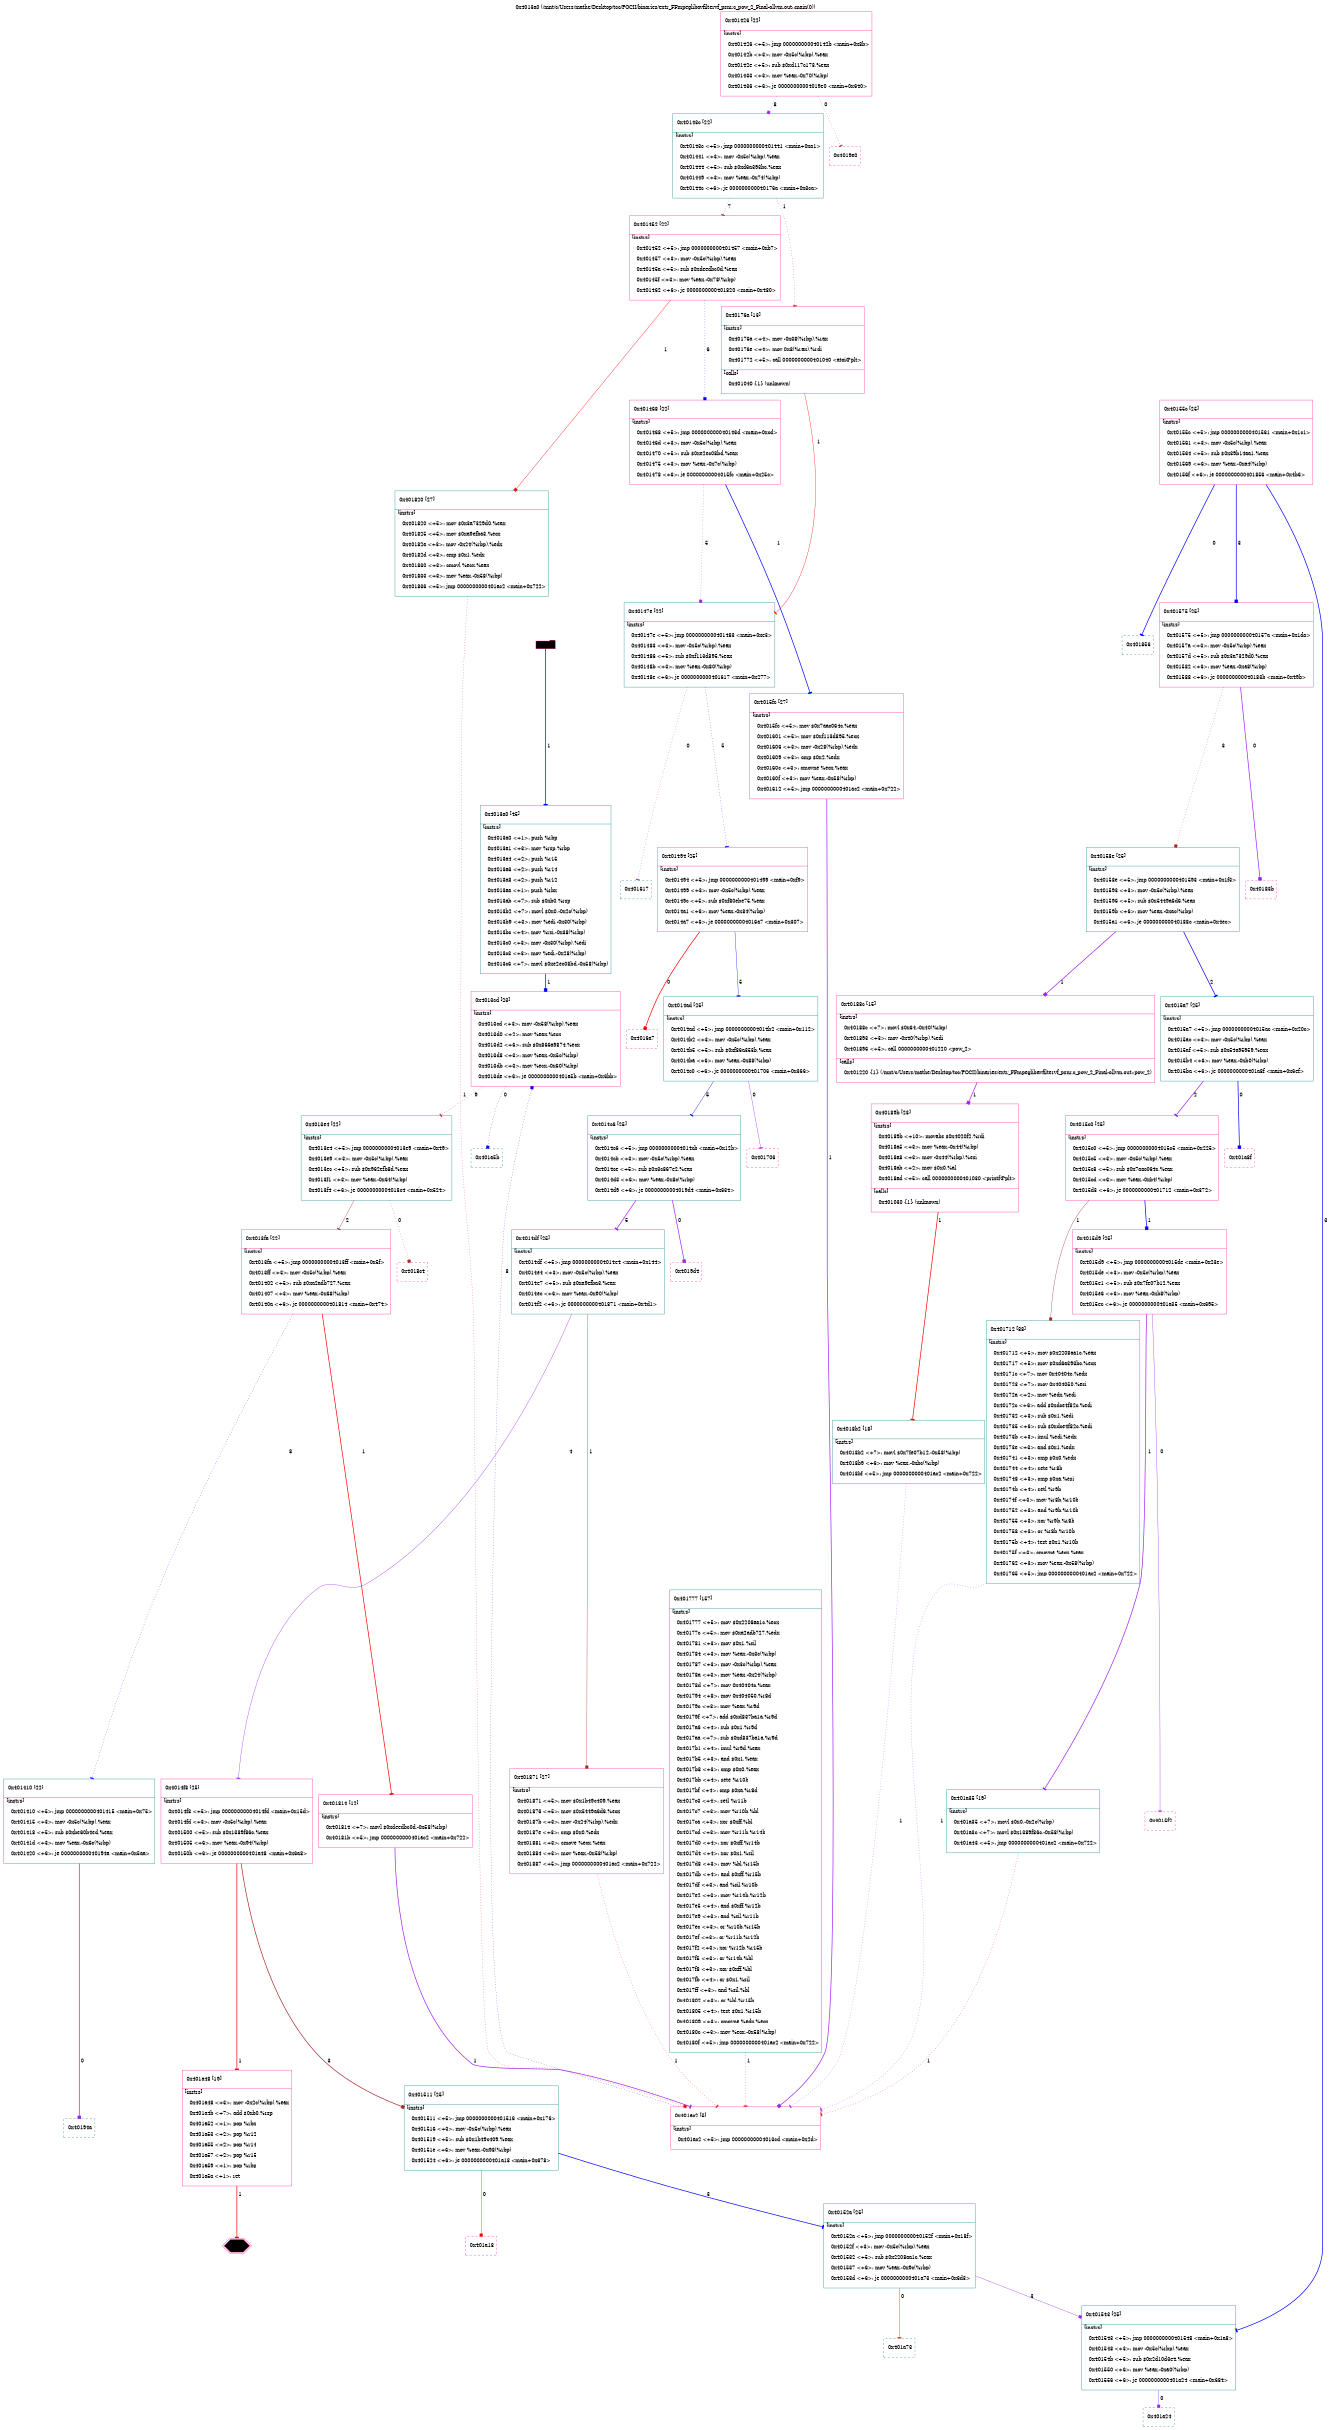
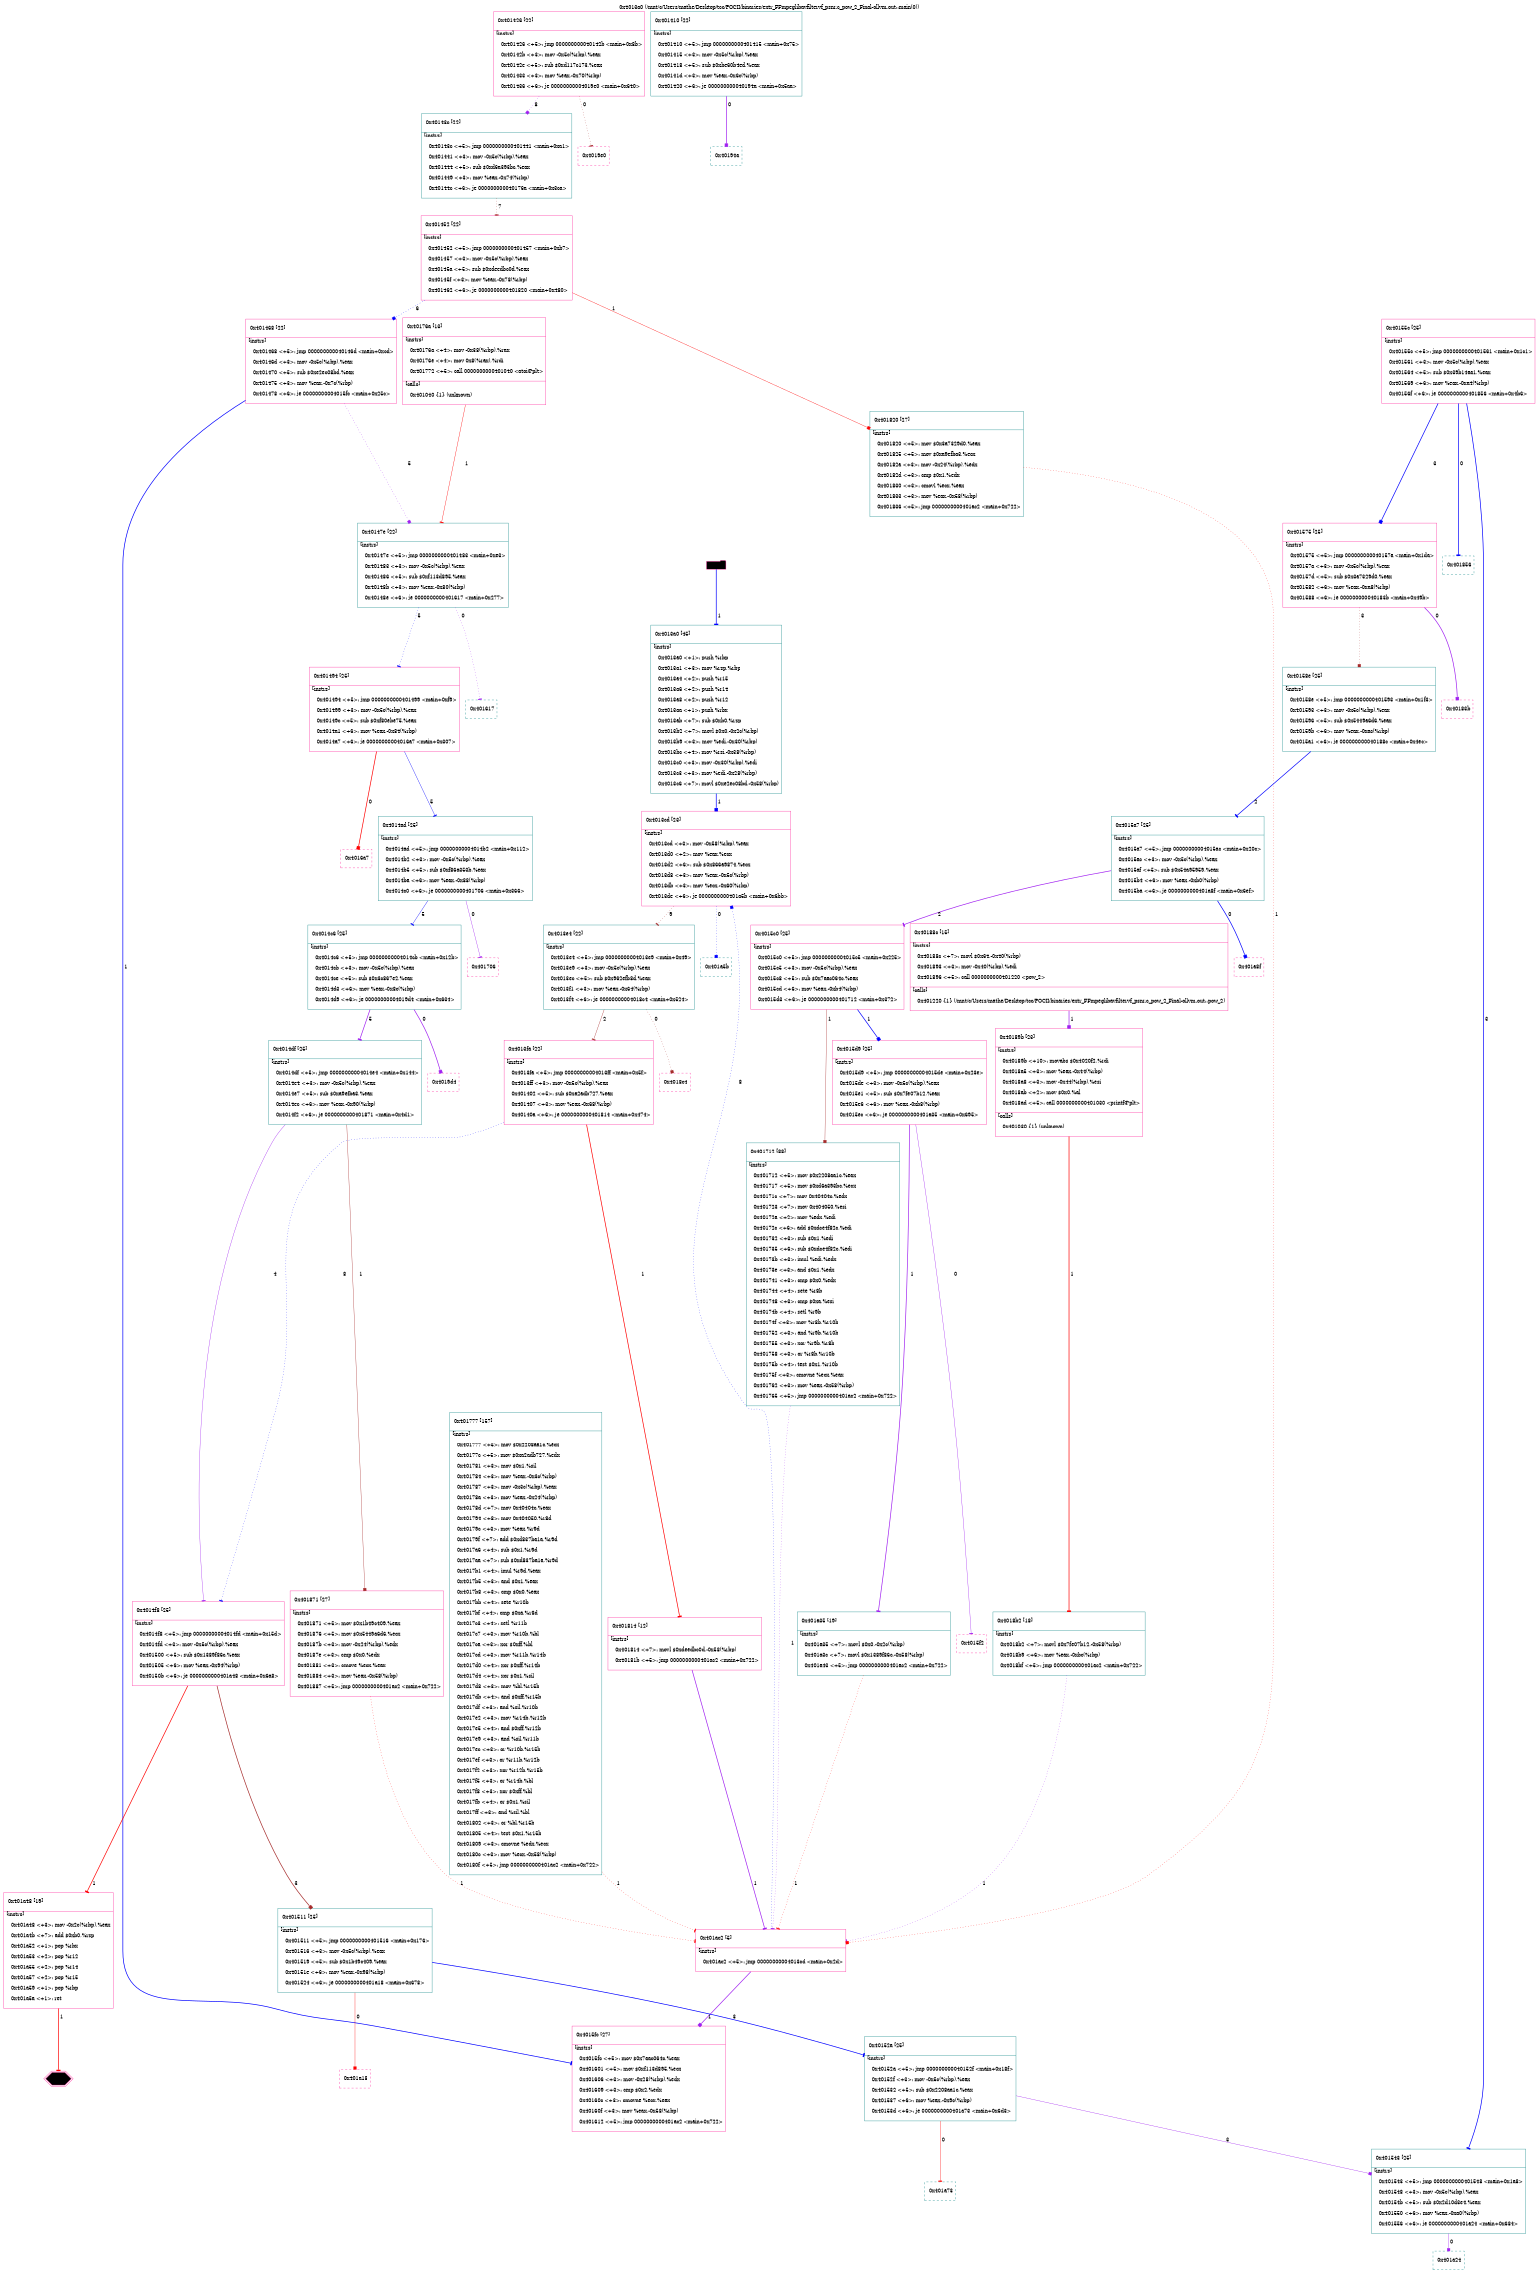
(791, 250) -> none
(1081, 962) -> none
(830, 1460) -> (726, 1998)
(180, 1540) -> (286, 1284)
